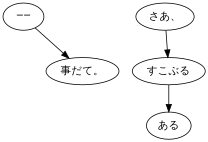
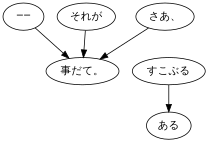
none -> (86, 17)
(167, 40) -> (128, 41)
